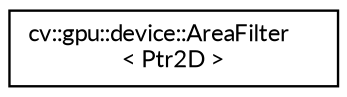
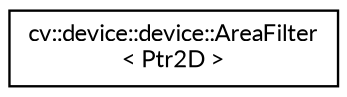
(174, 48) -> (174, 48)
